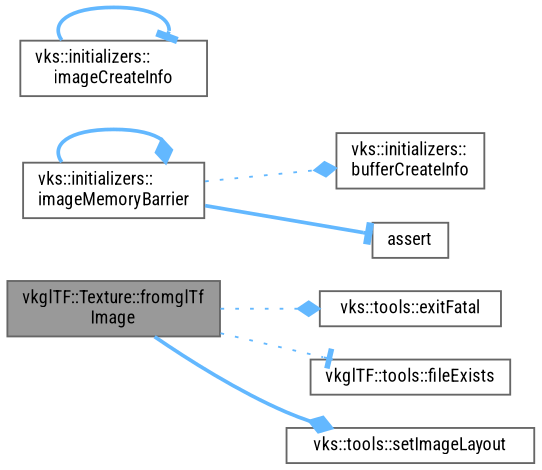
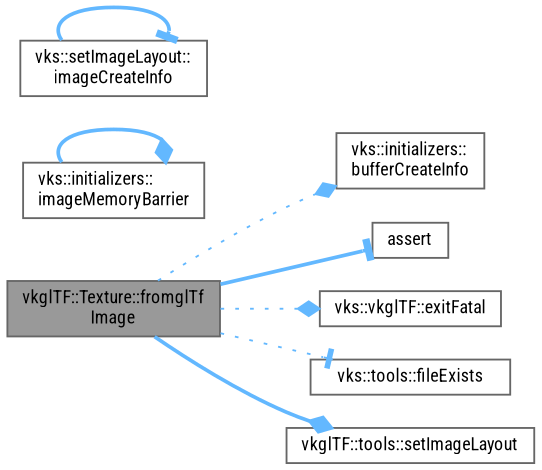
(114, 68) -> (114, 68)
(260, 176) -> (235, 234)
(284, 219) -> (292, 268)
(410, 309) -> (410, 309)
(410, 377) -> (410, 377)
(410, 446) -> (410, 446)
